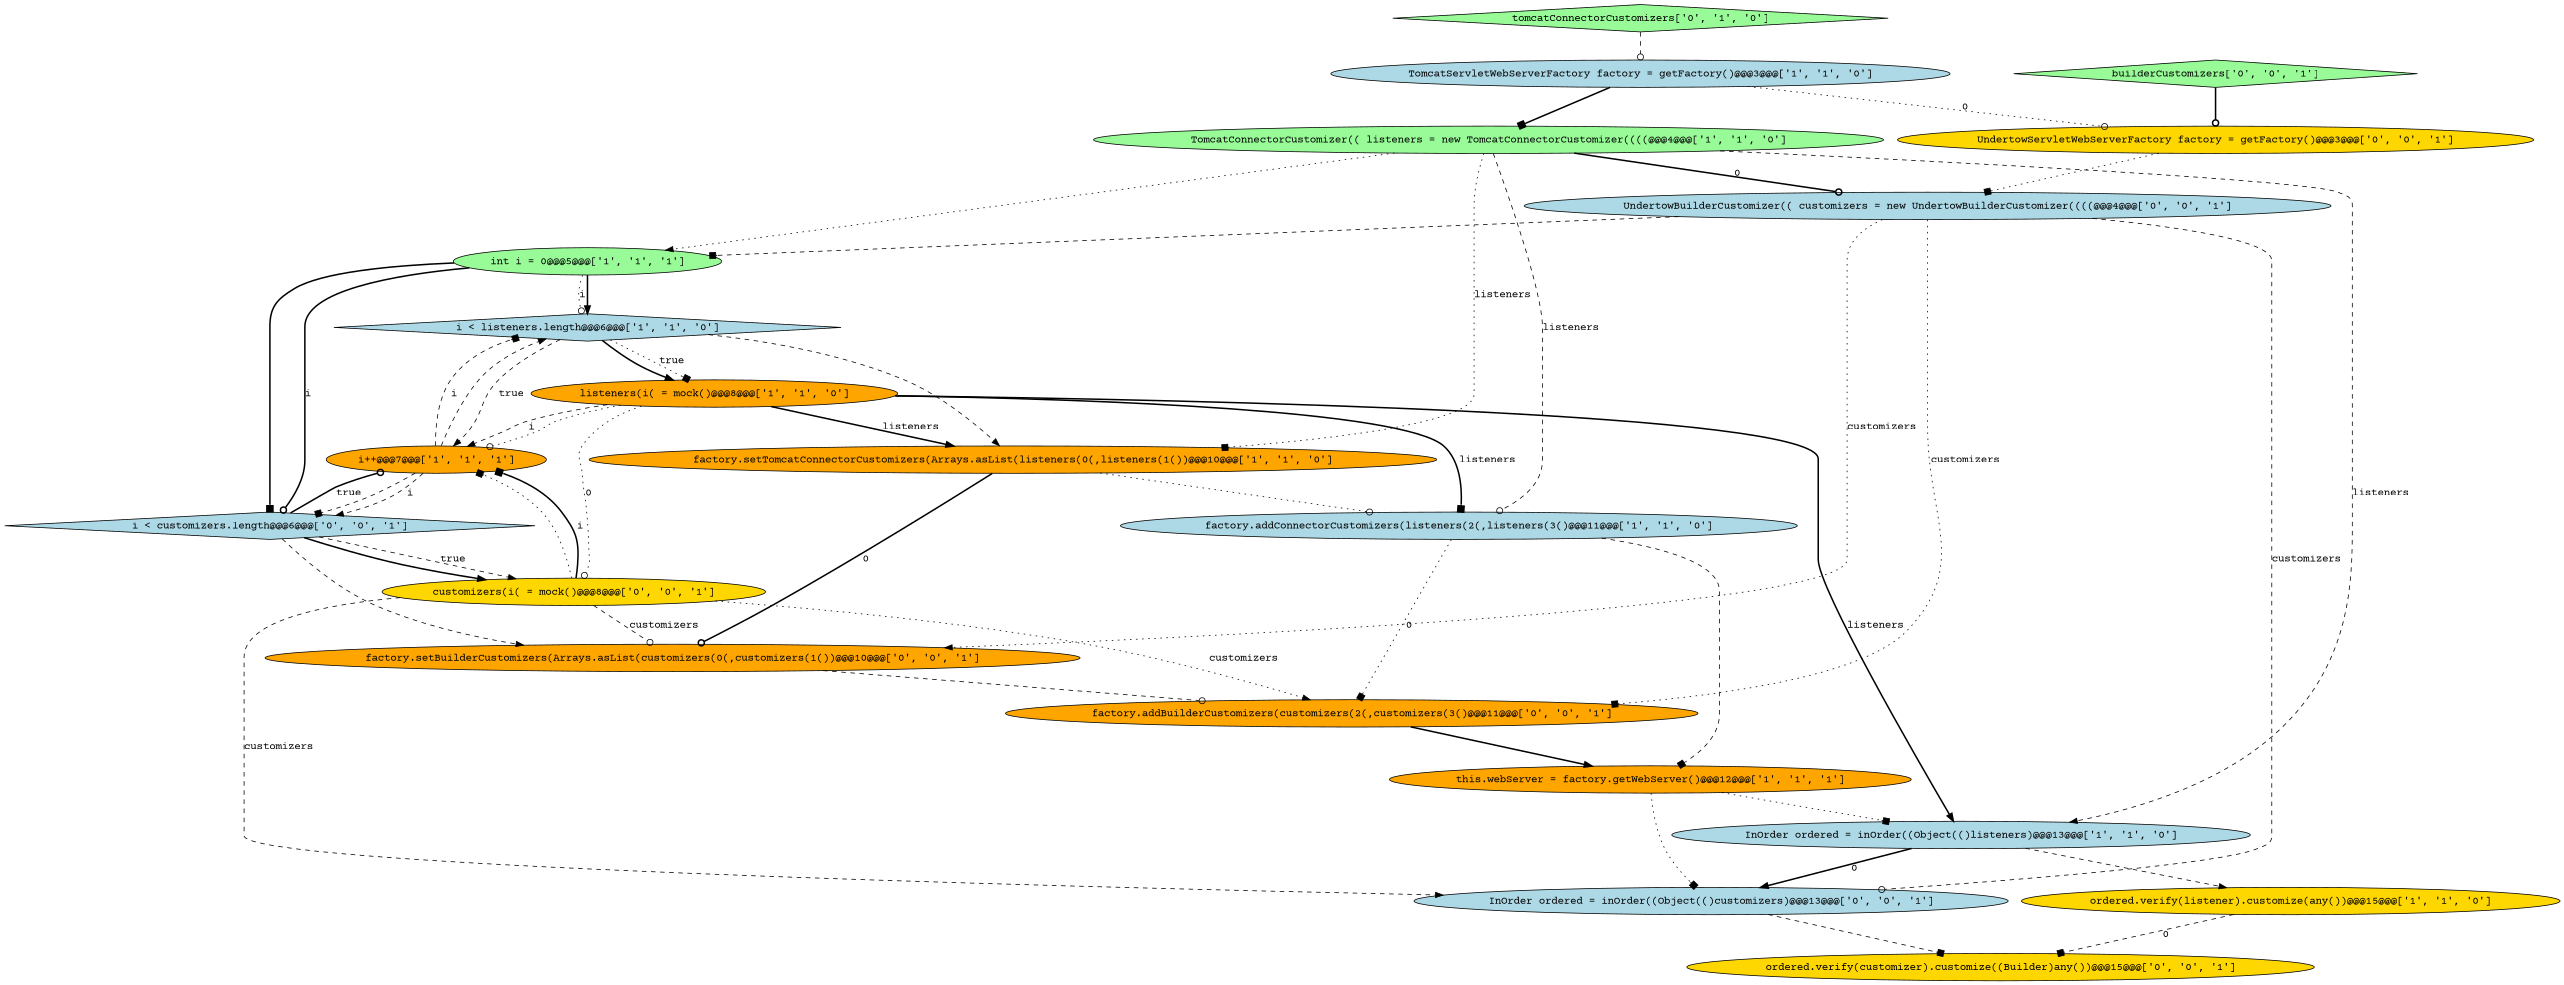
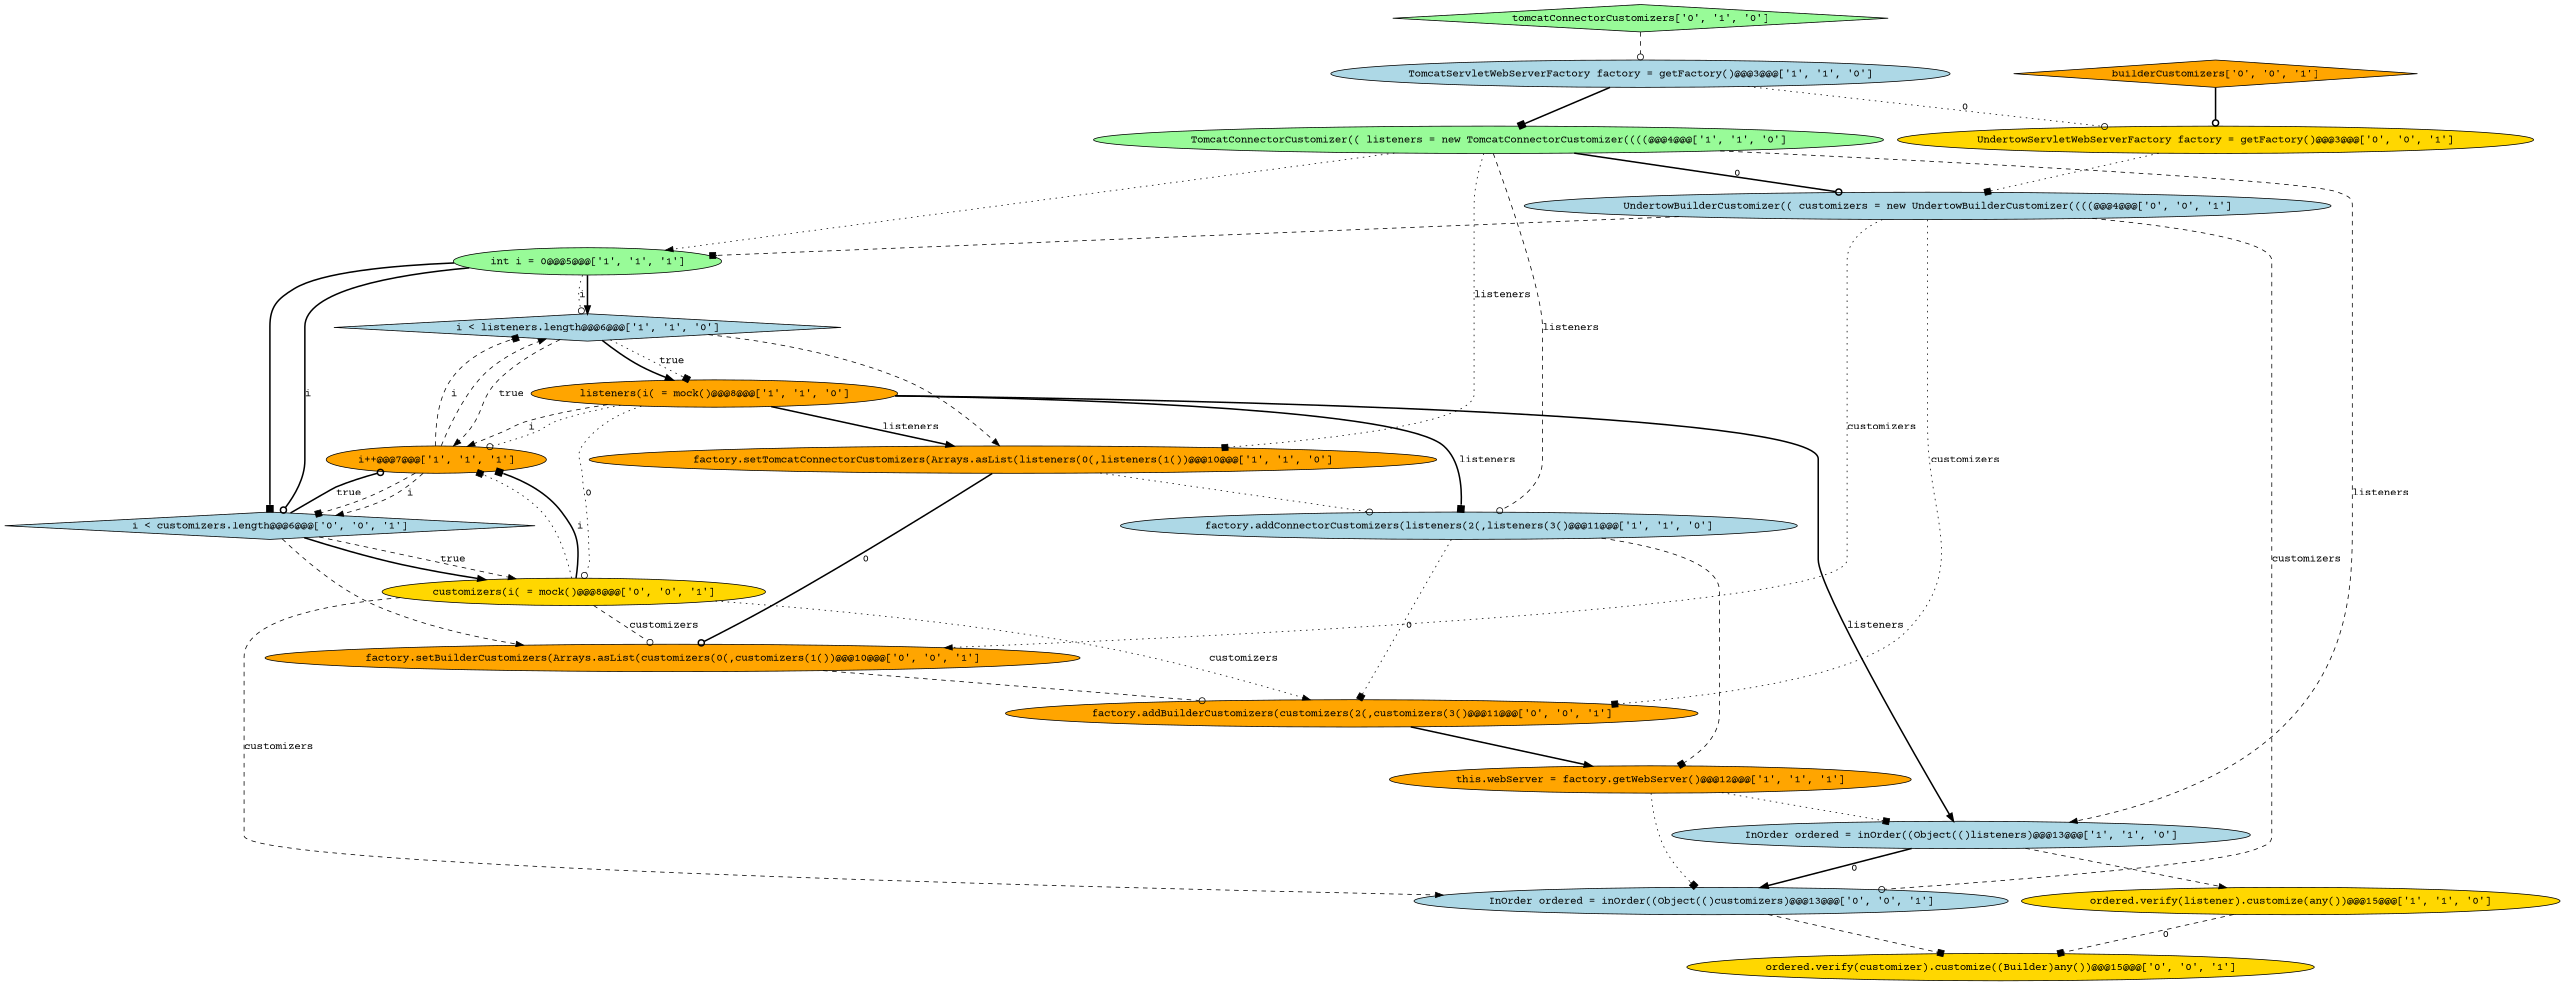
(2216, 74) -> (2216, 74)
